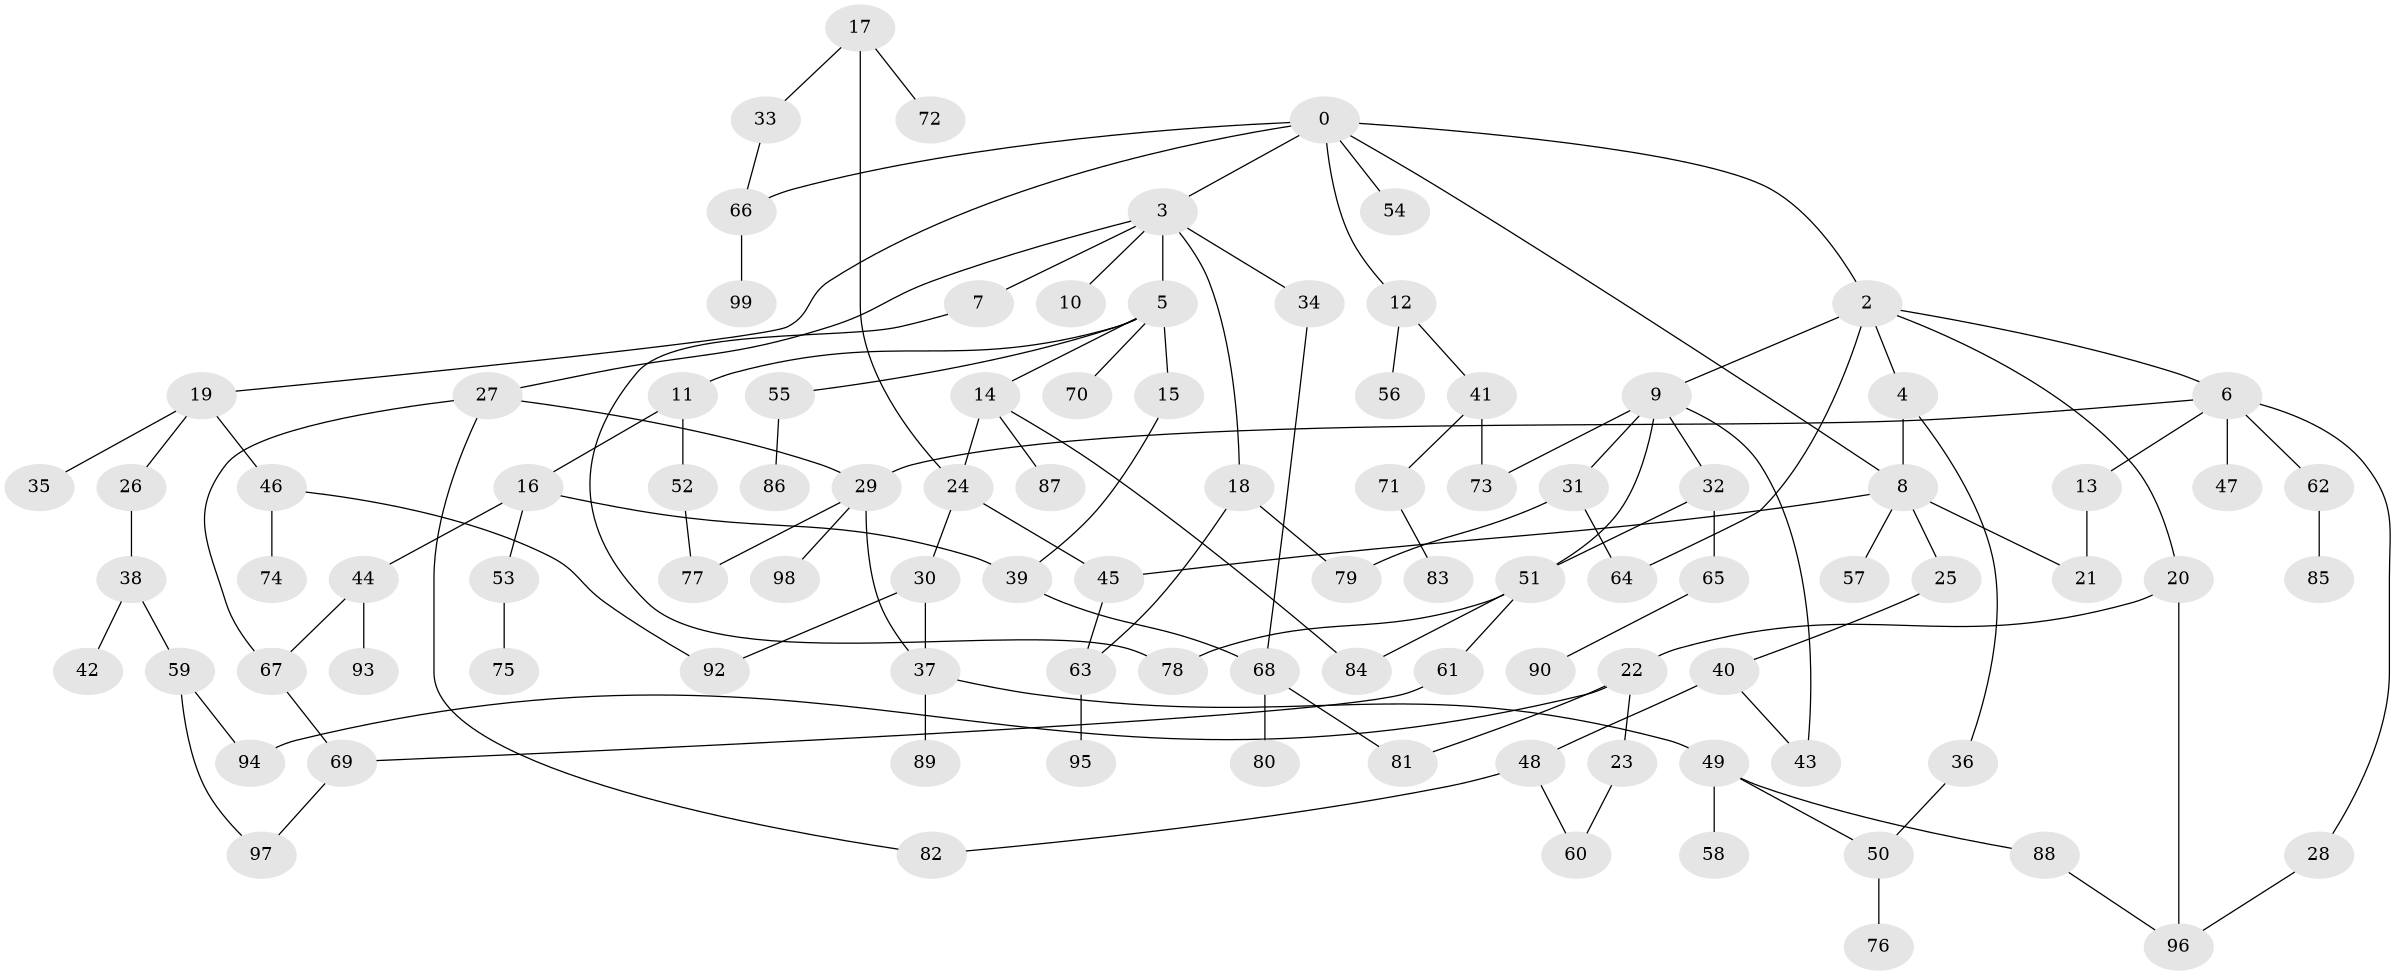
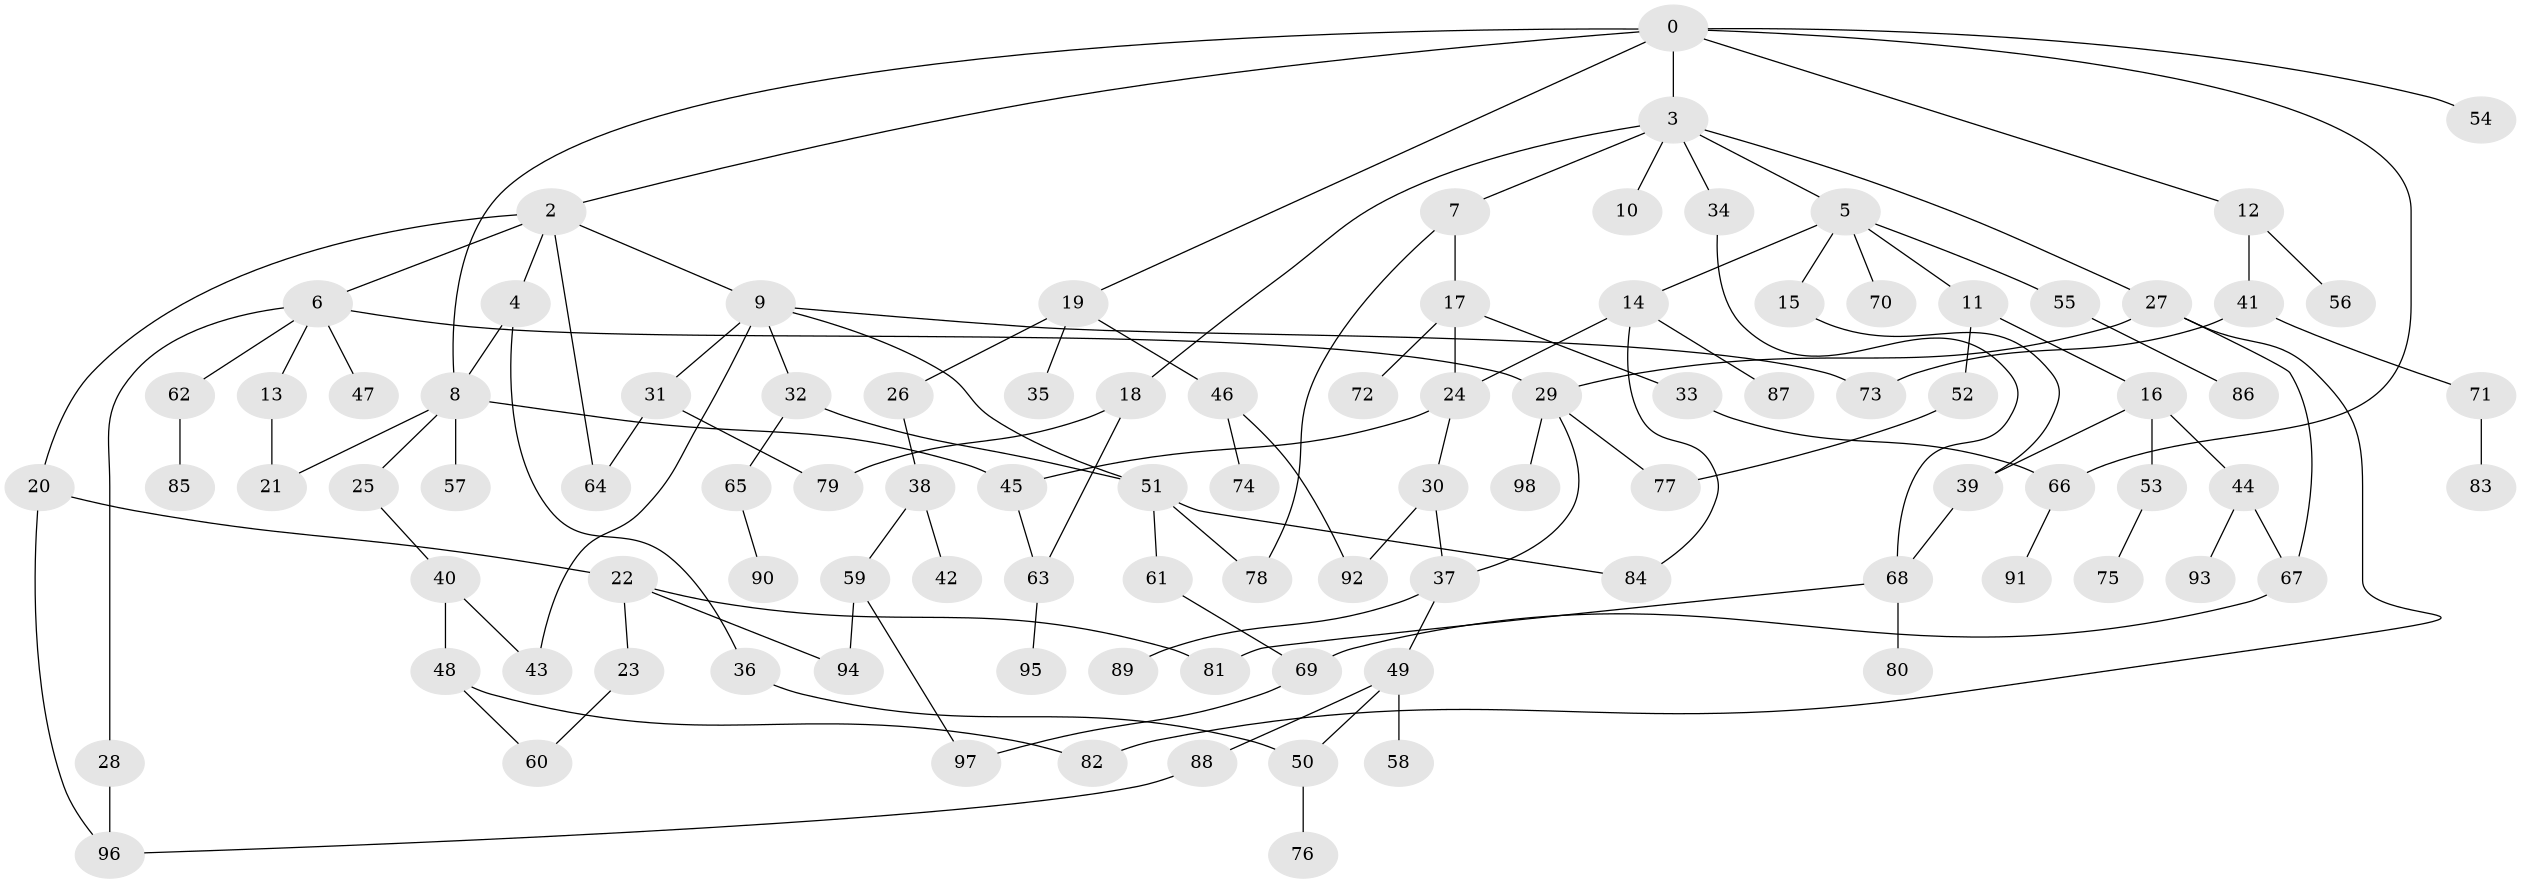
none -> (1455, 258)
(742, 304) -> (2017, 579)
